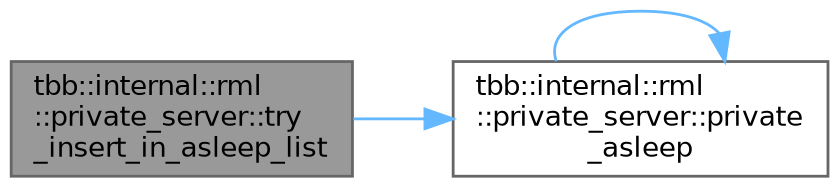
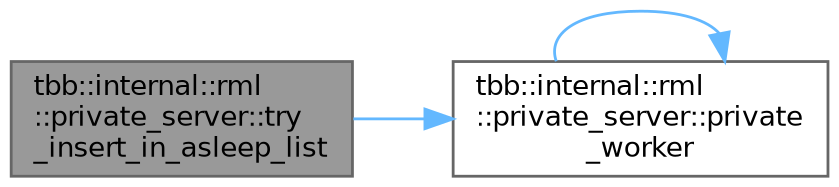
(641, 119) -> (641, 119)
